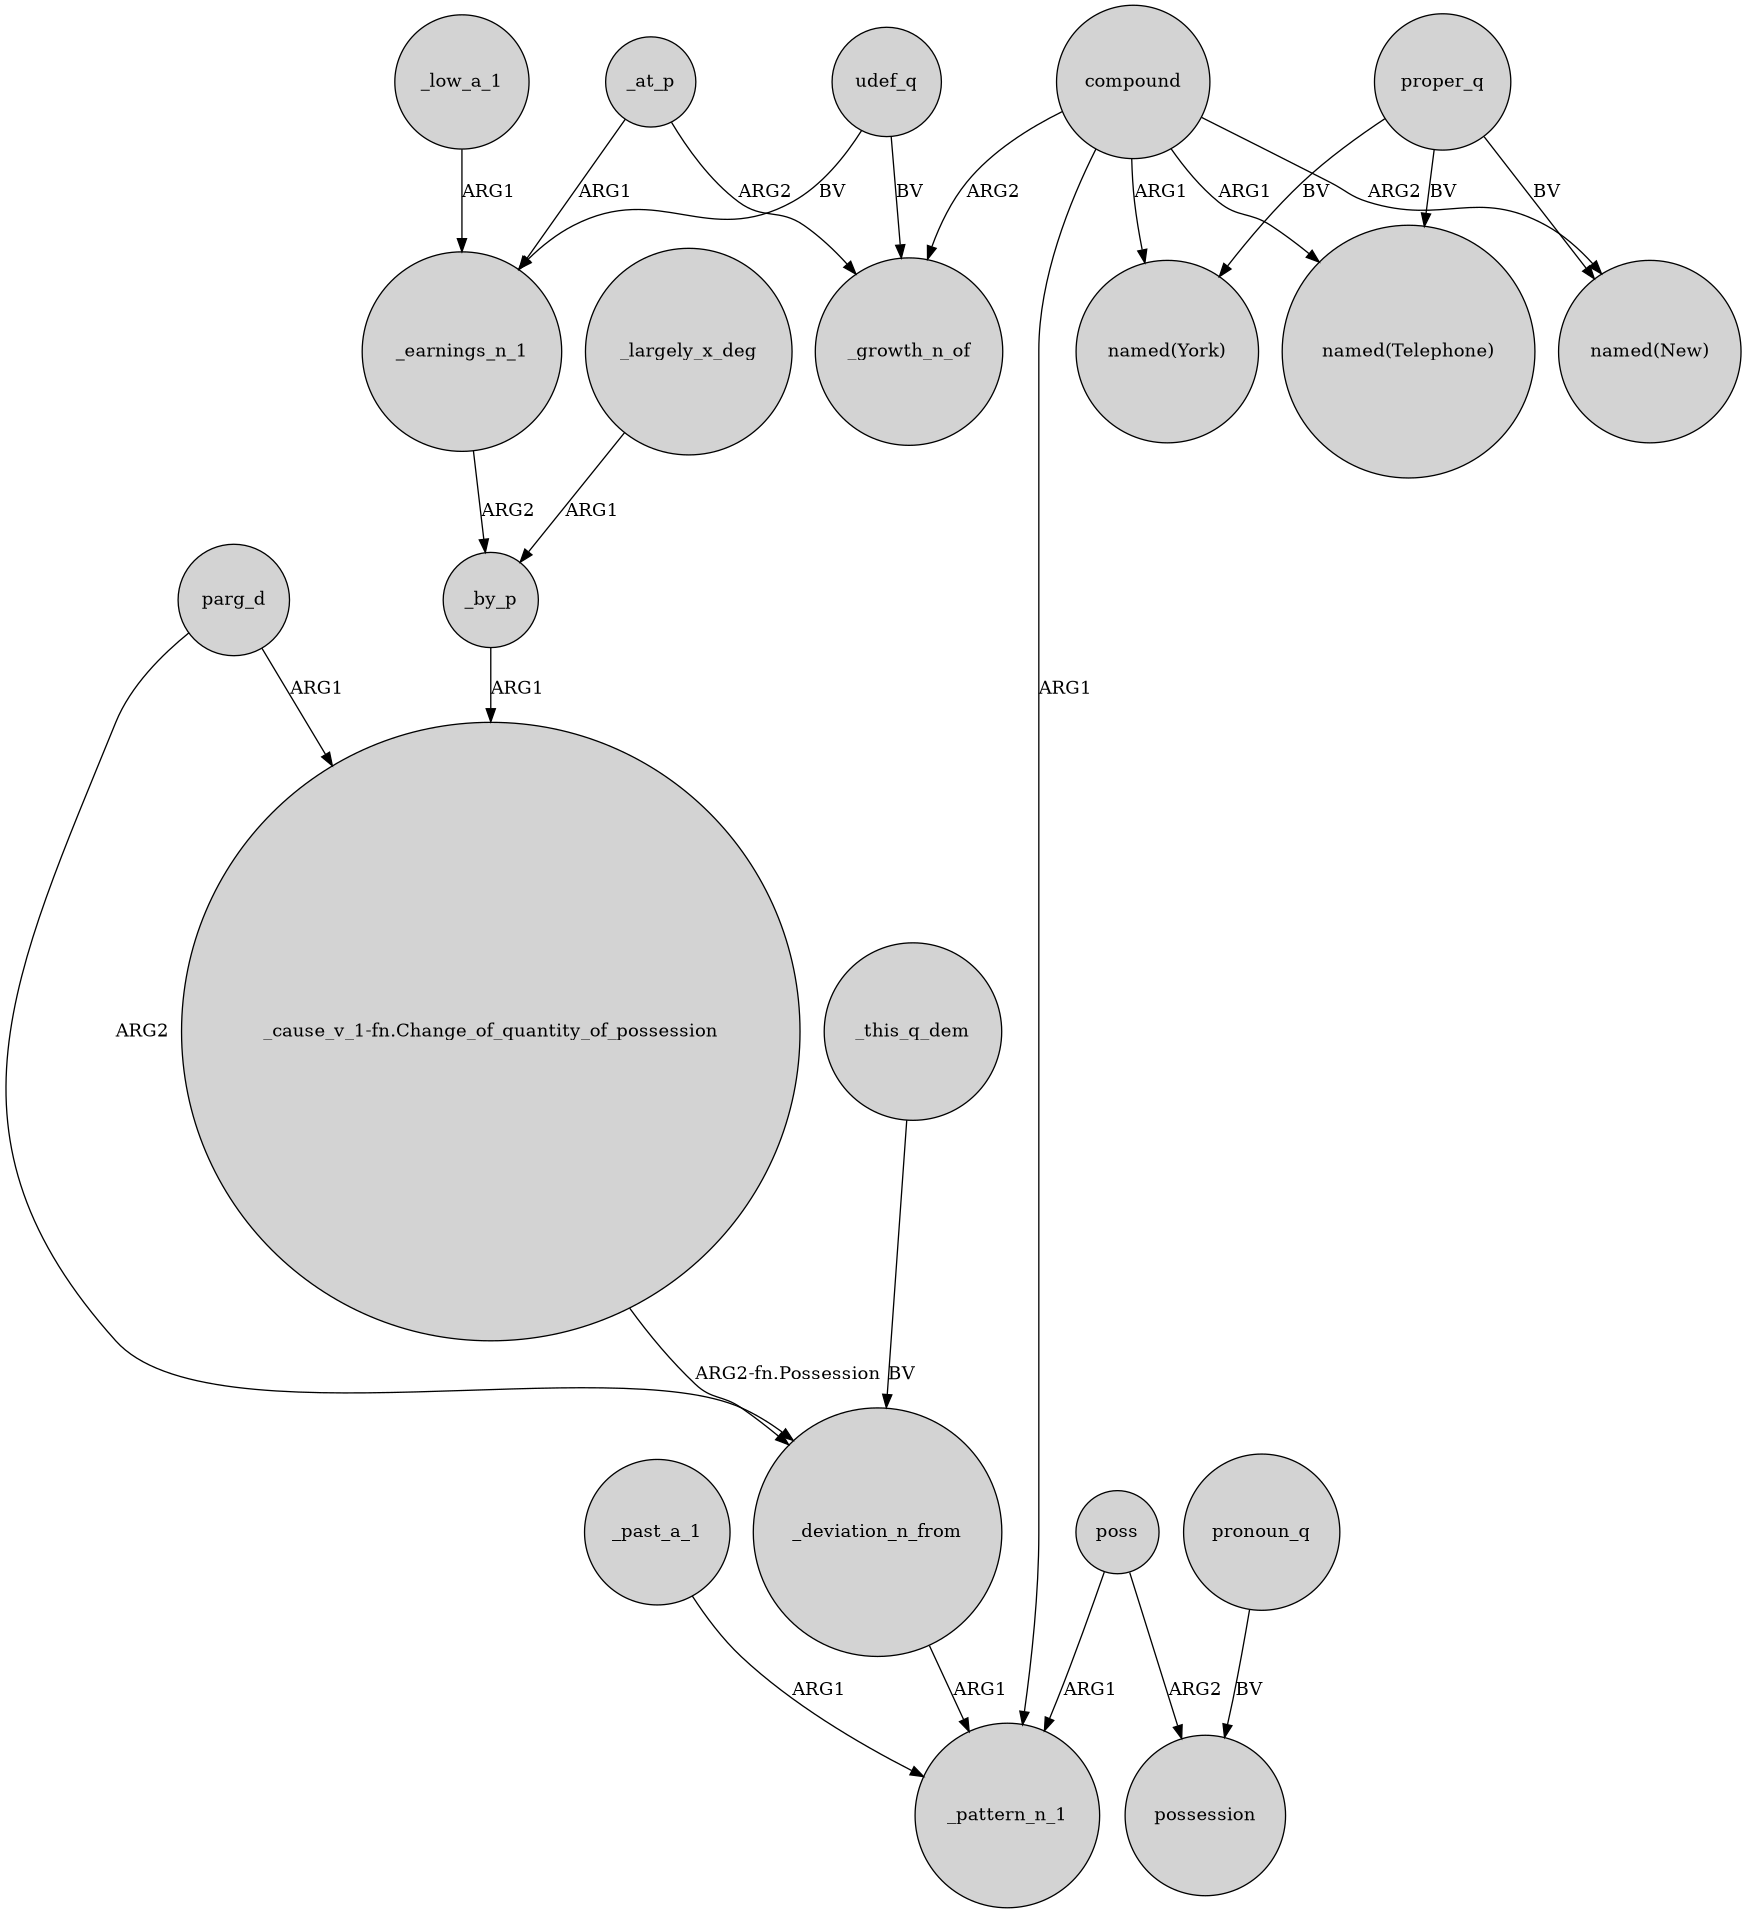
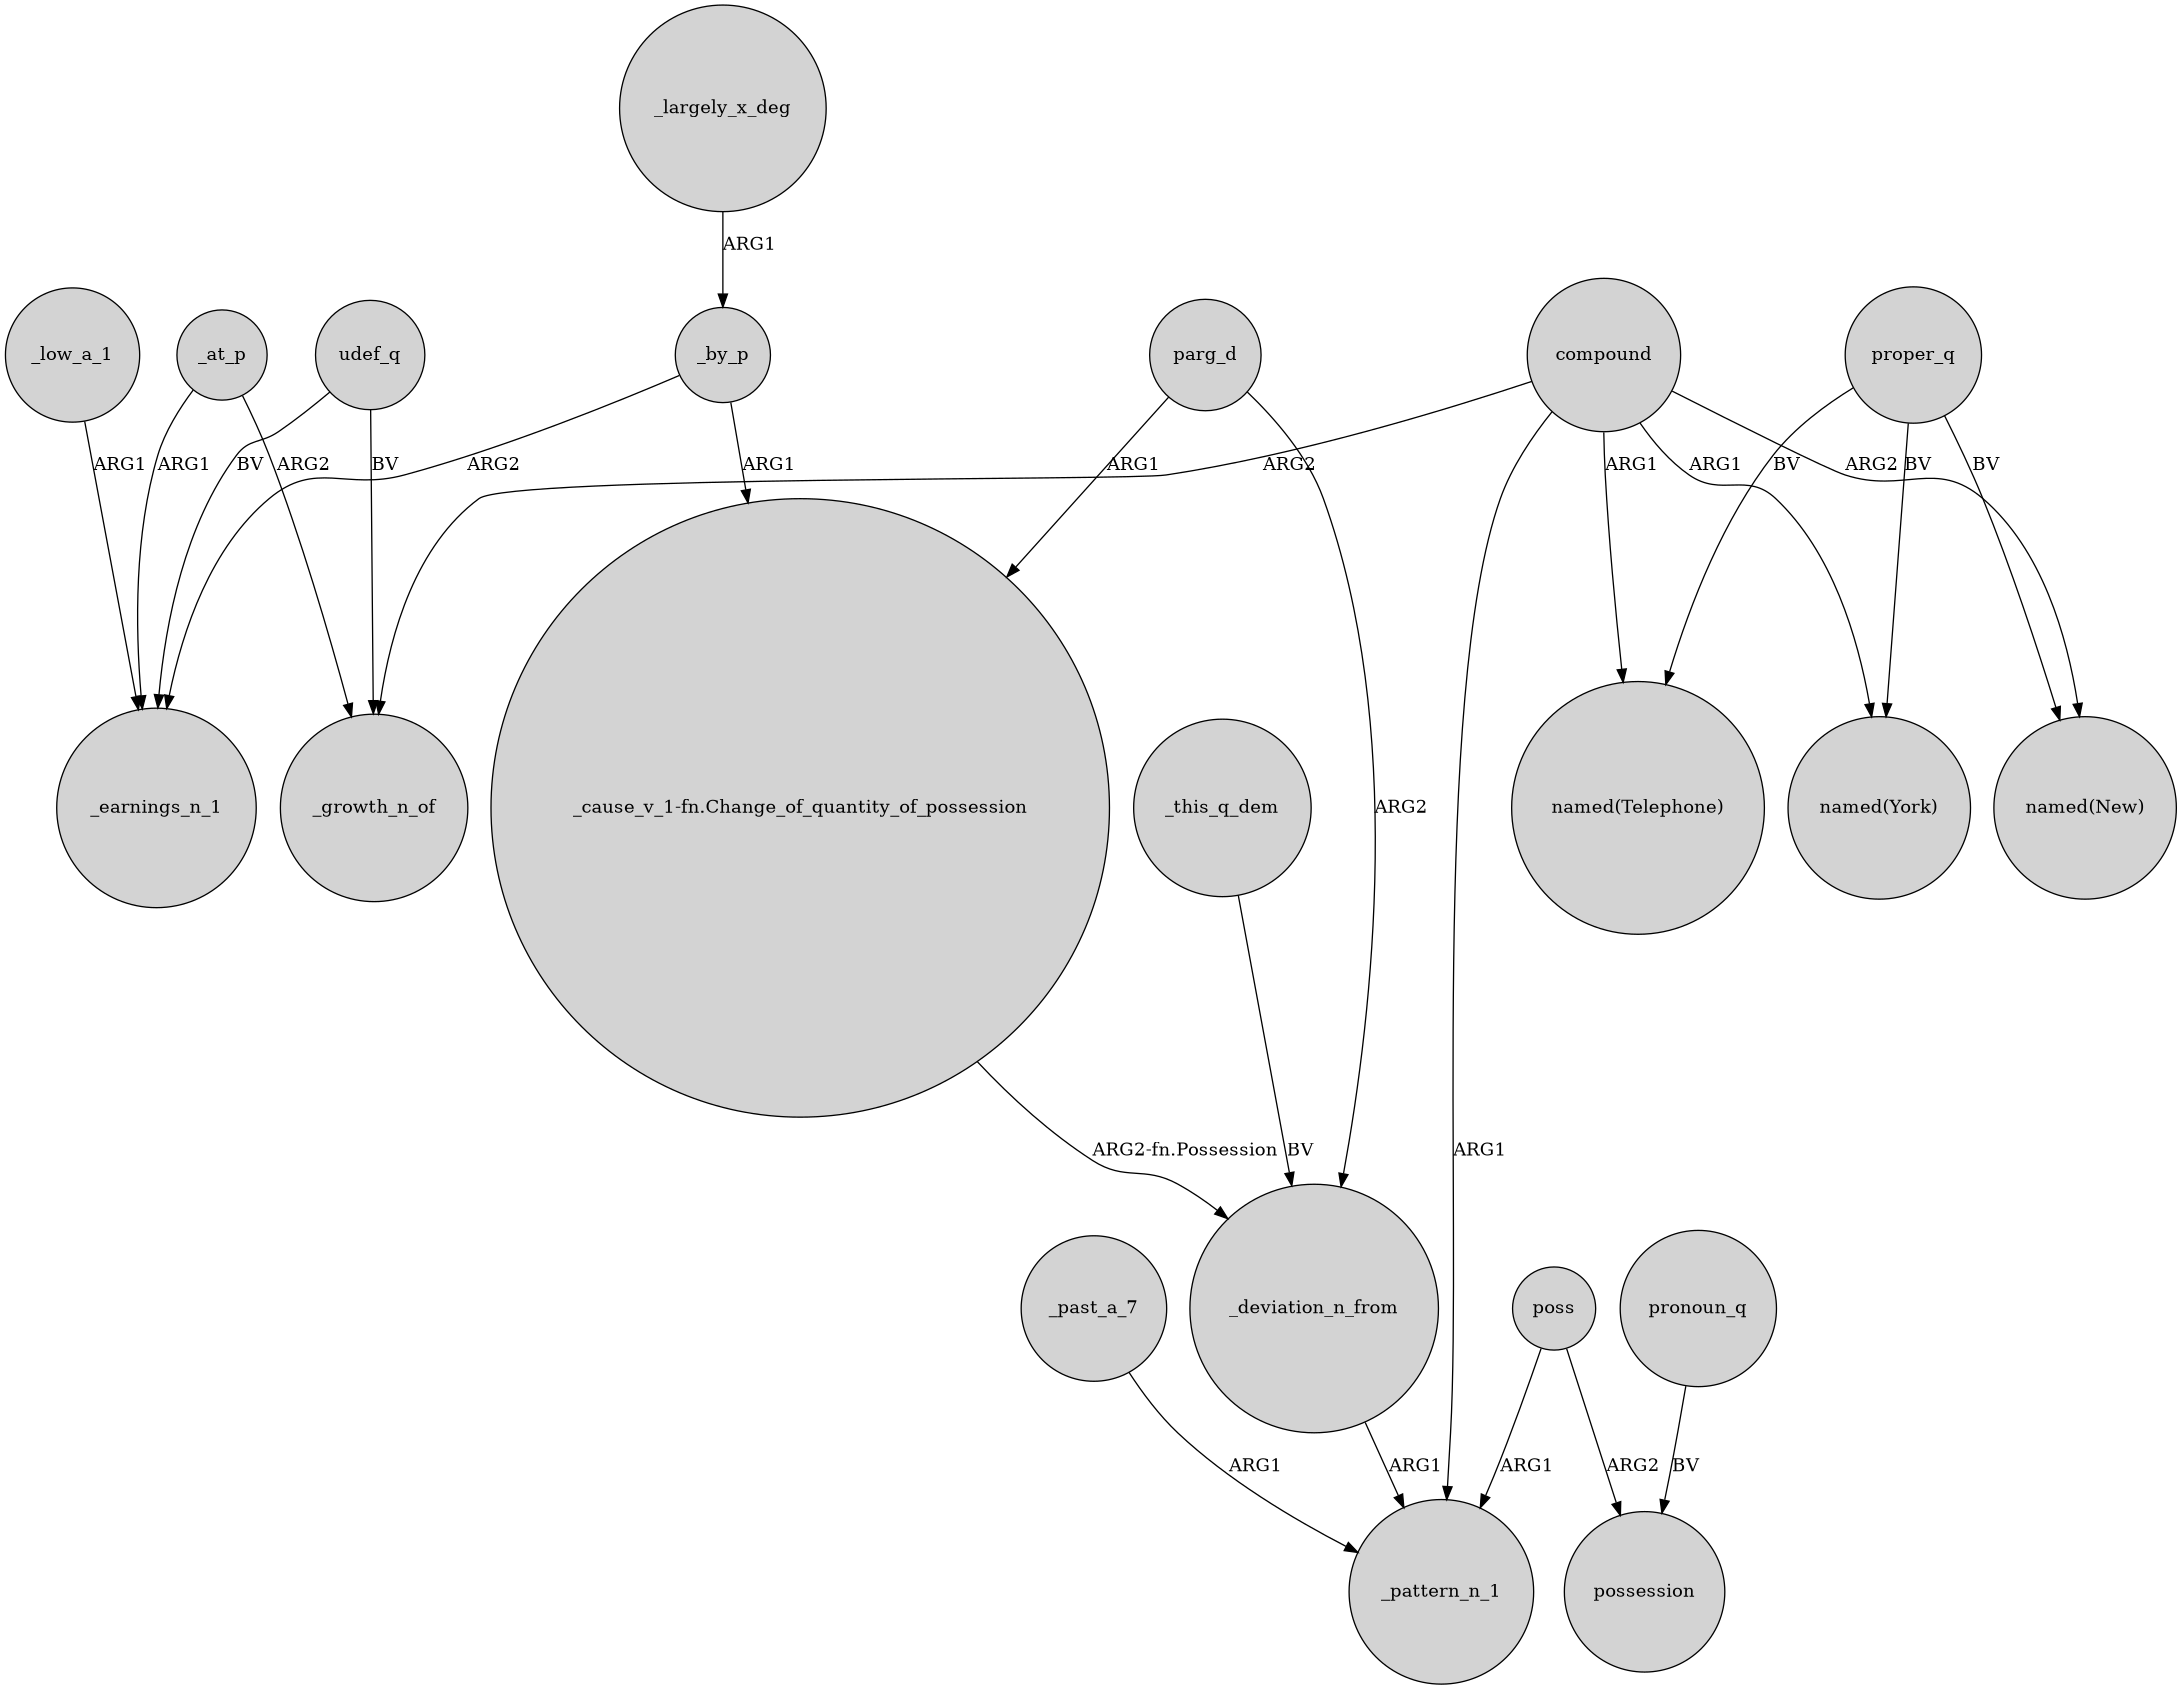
(479, 495) -> (385, 479)
(657, 1532) -> (1094, 1309)
